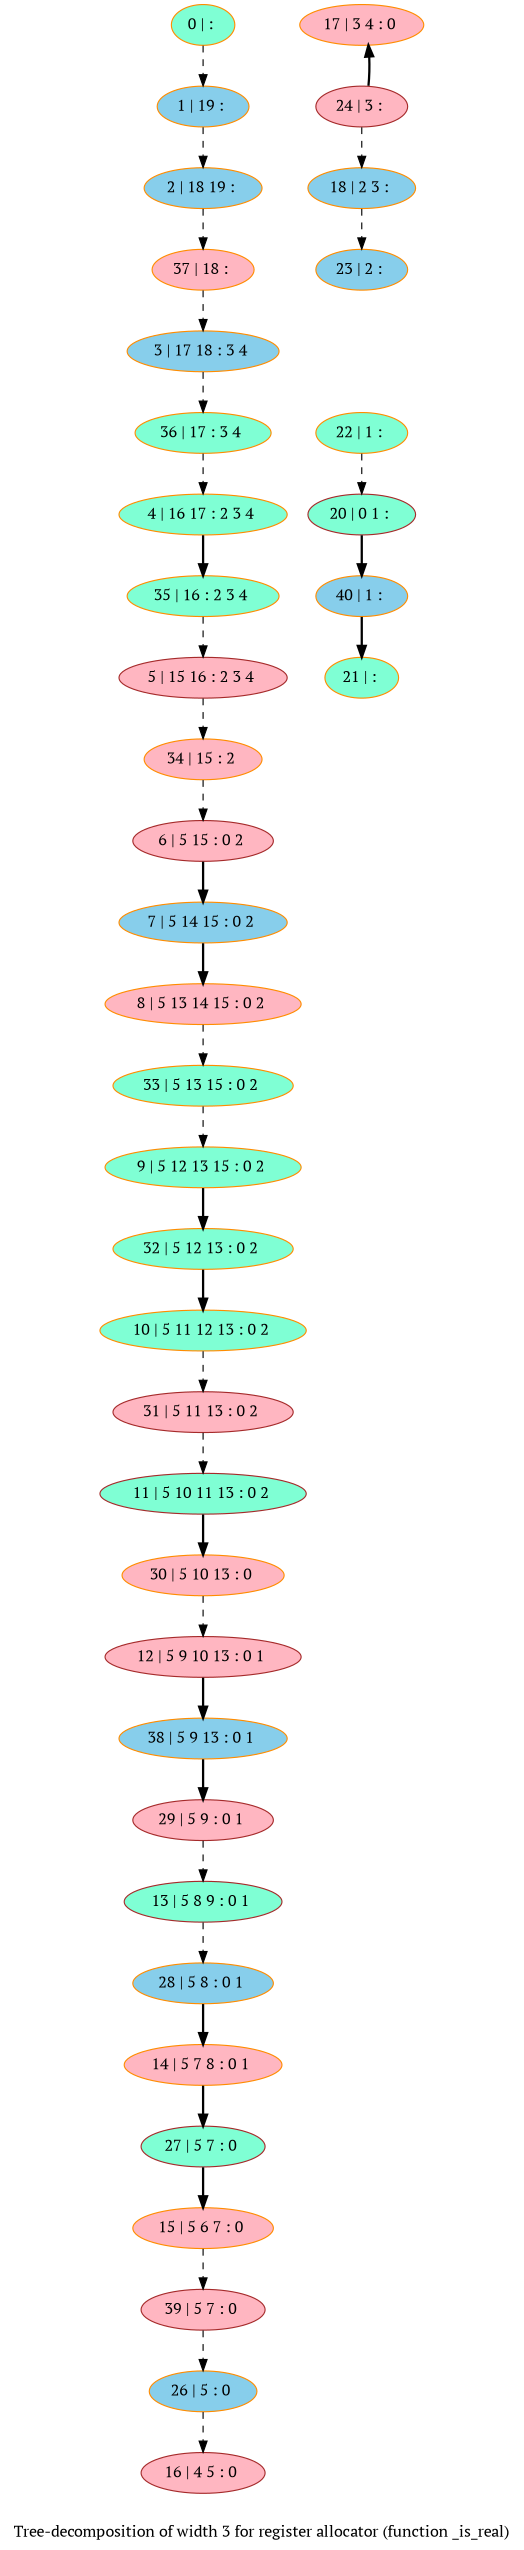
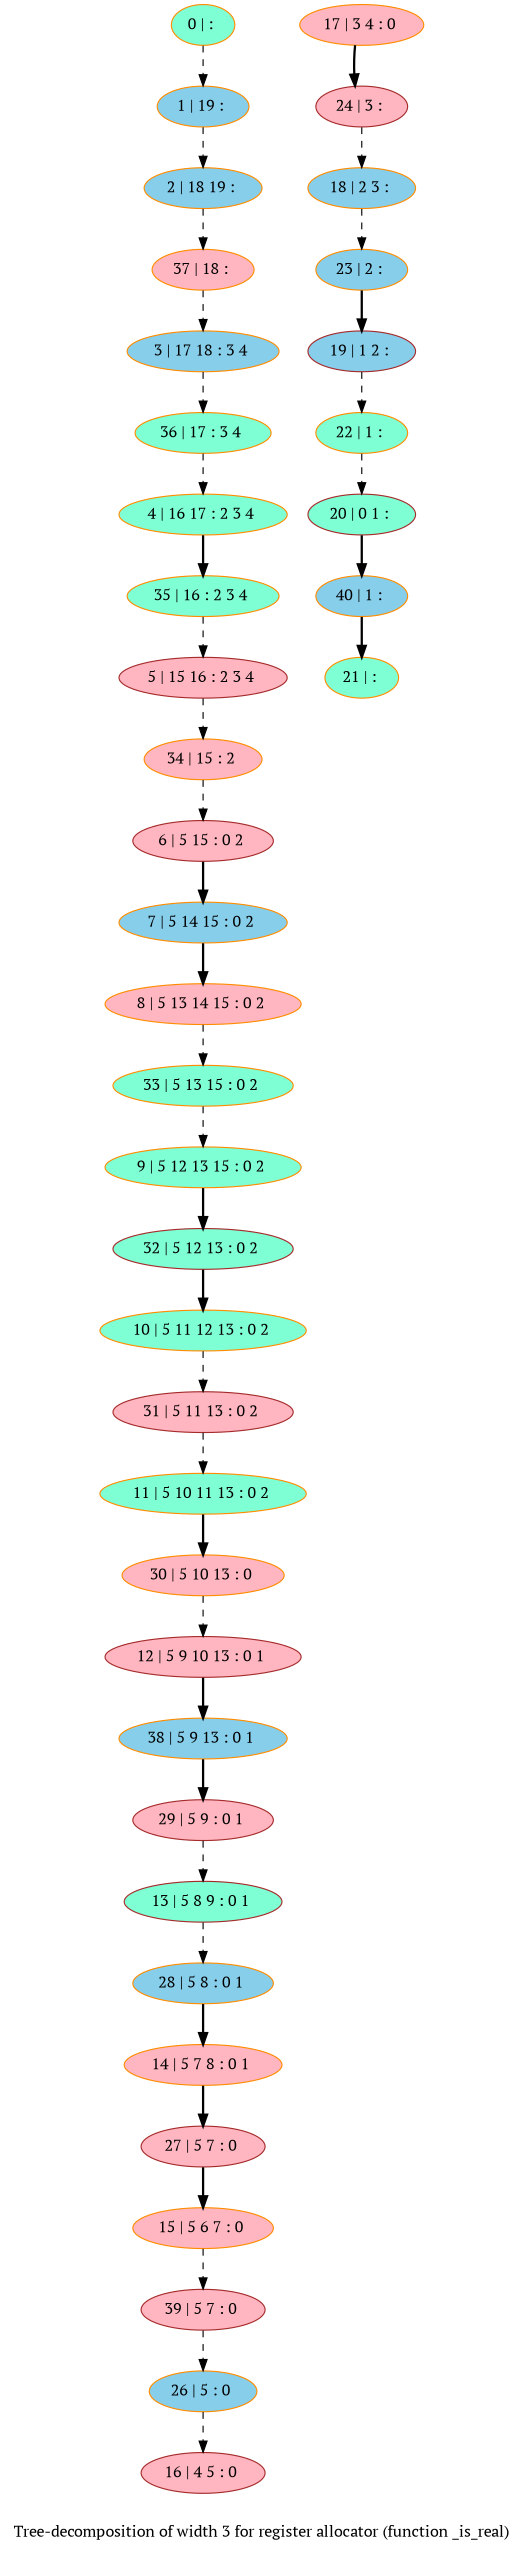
(369, 71) -> (354, 60)
none -> (362, 351)
(203, 1249) -> (203, 1249)
(203, 1494) -> (203, 1494)
(203, 2147) -> (203, 2147)
